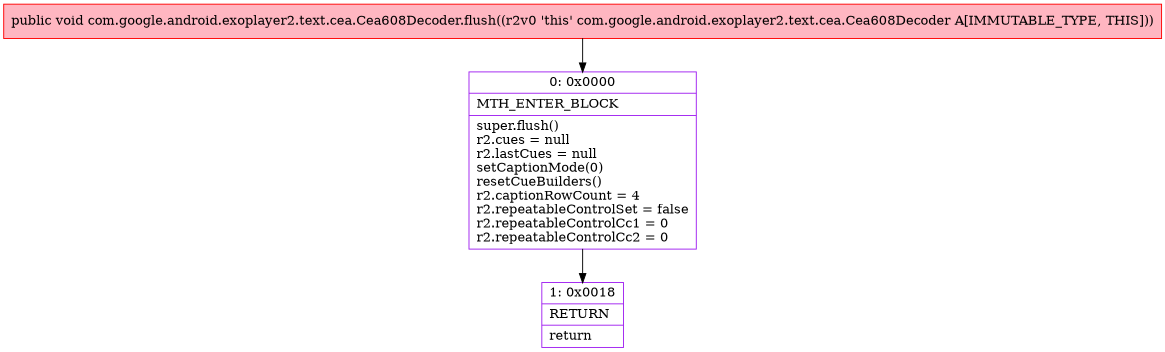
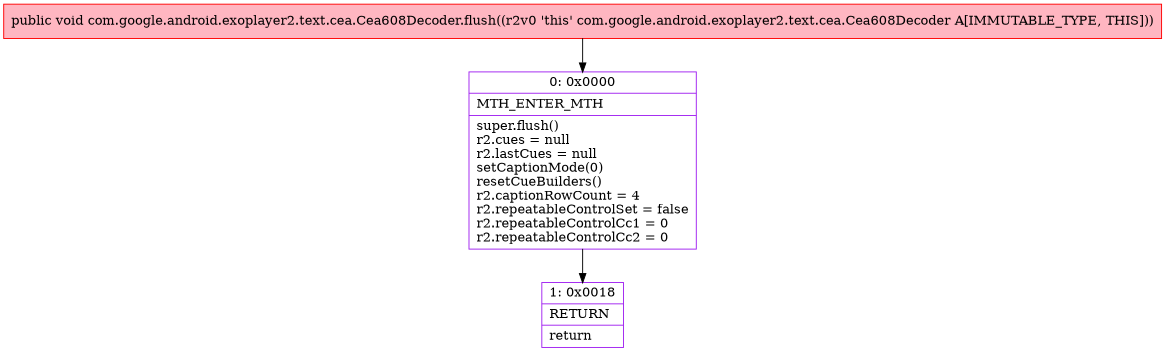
(548, 104) -> (540, 104)
